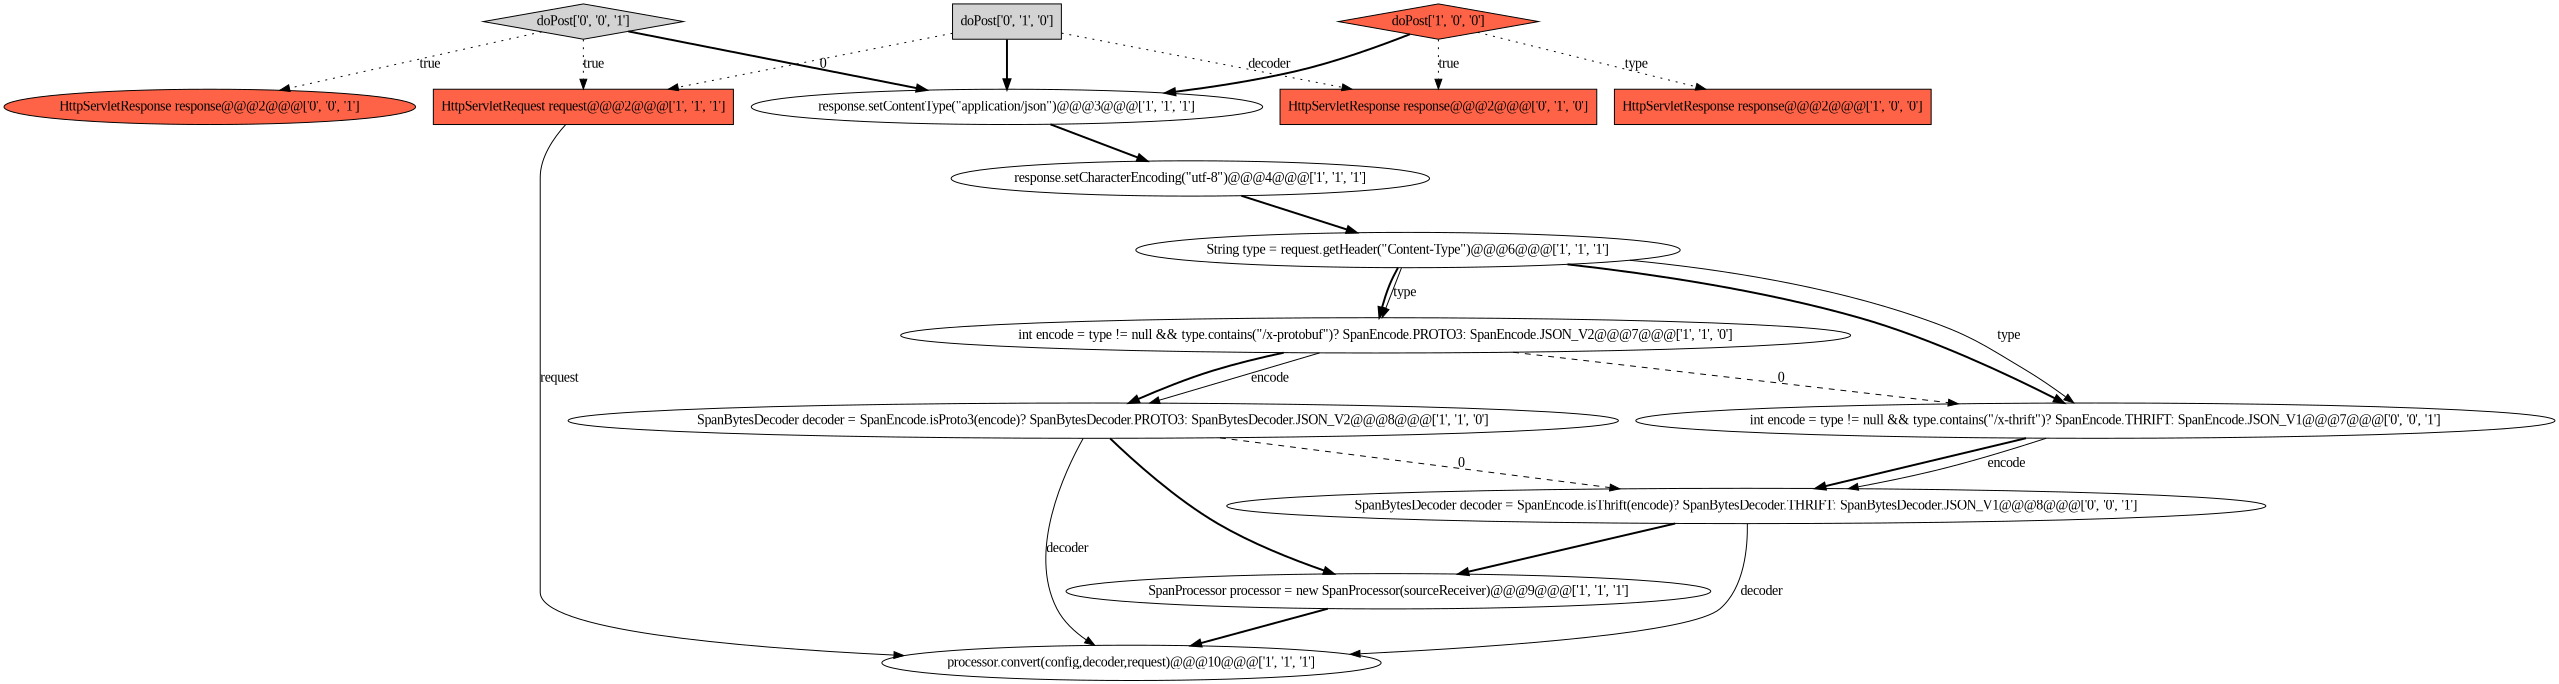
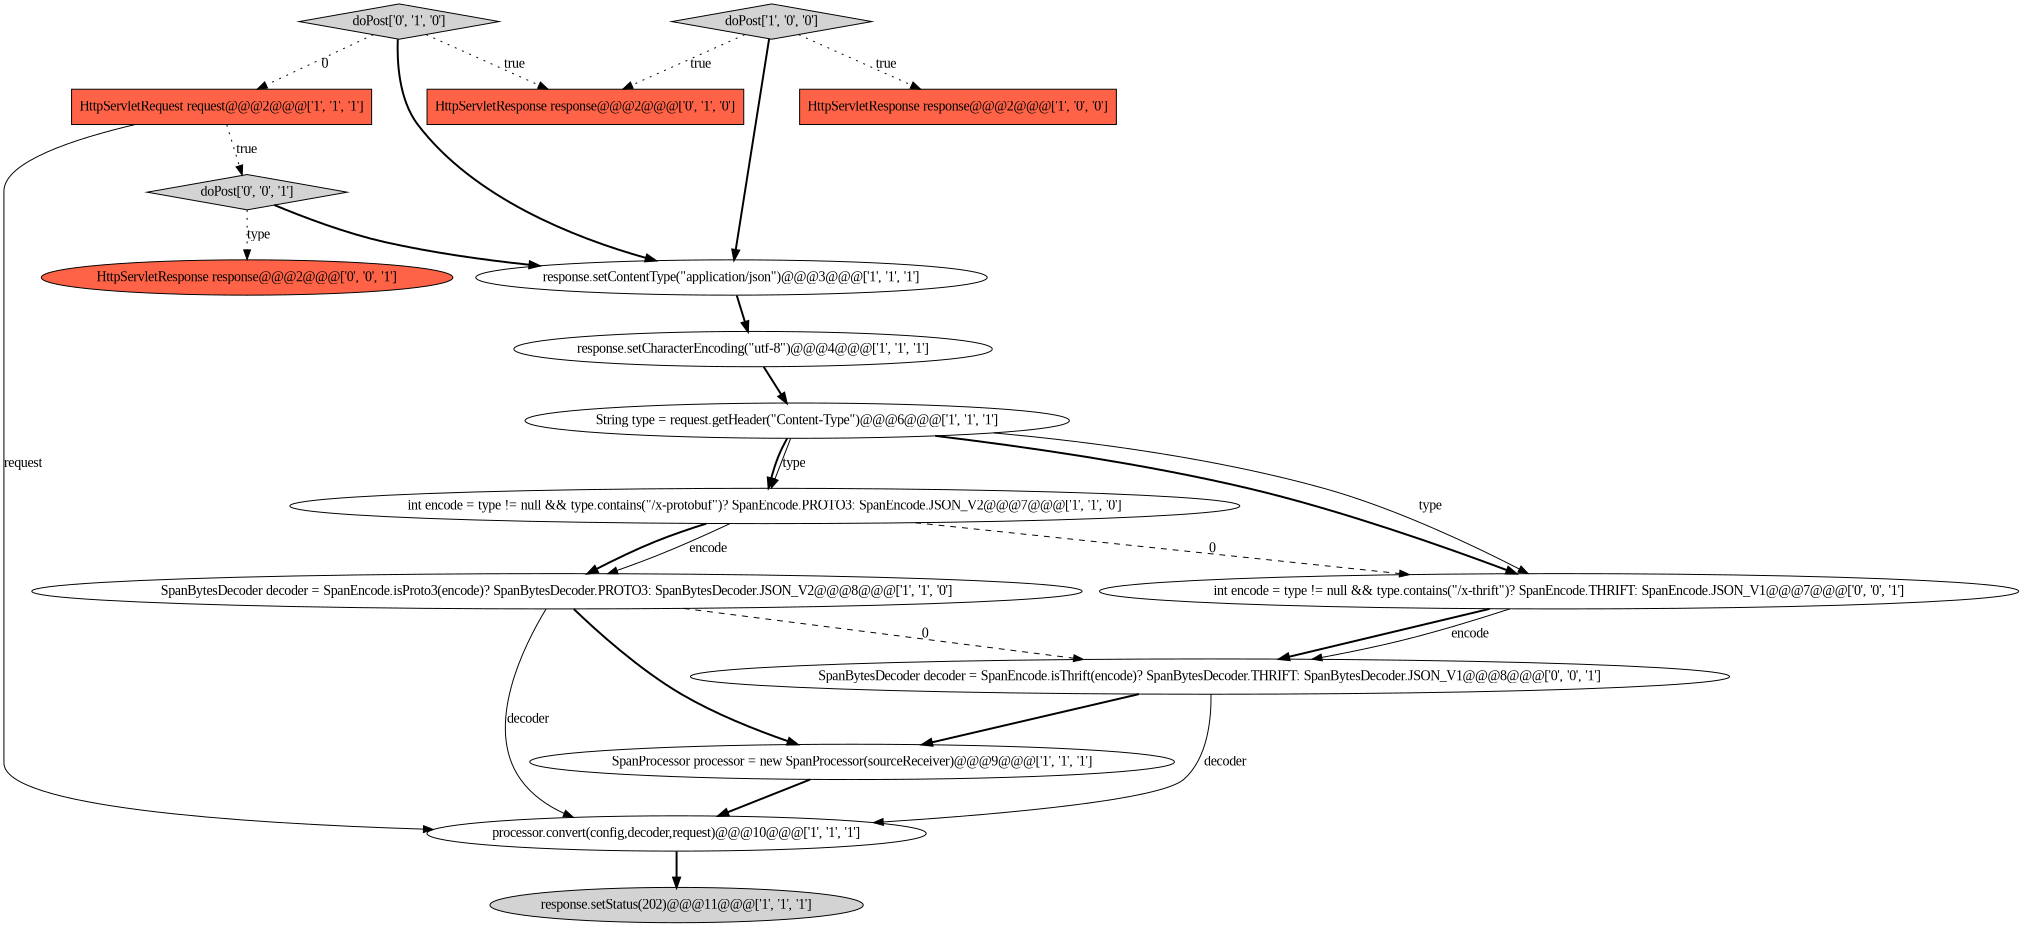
(1007, 22) -> (399, 22)
(1438, 22) -> (772, 22)
(583, 59) -> (233, 145)
(430, 64) -> (259, 235)
(1269, 64) -> (515, 64)
(1636, 64) -> (886, 64)
none -> (677, 905)
